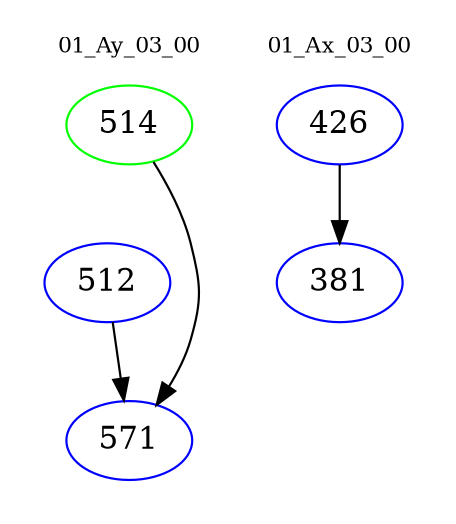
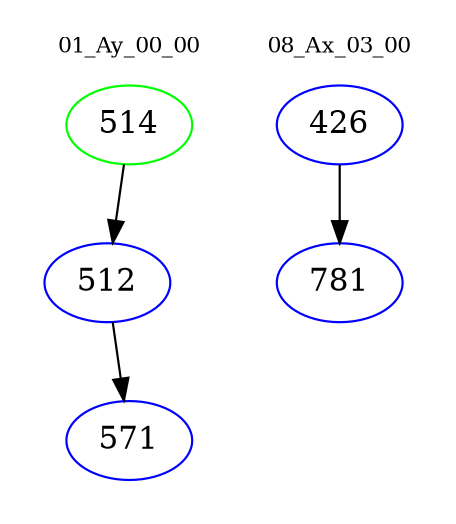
(129, 47) -> (129, 47)
(340, 47) -> (340, 47)
(197, 273) -> (120, 192)
(340, 283) -> (340, 283)
